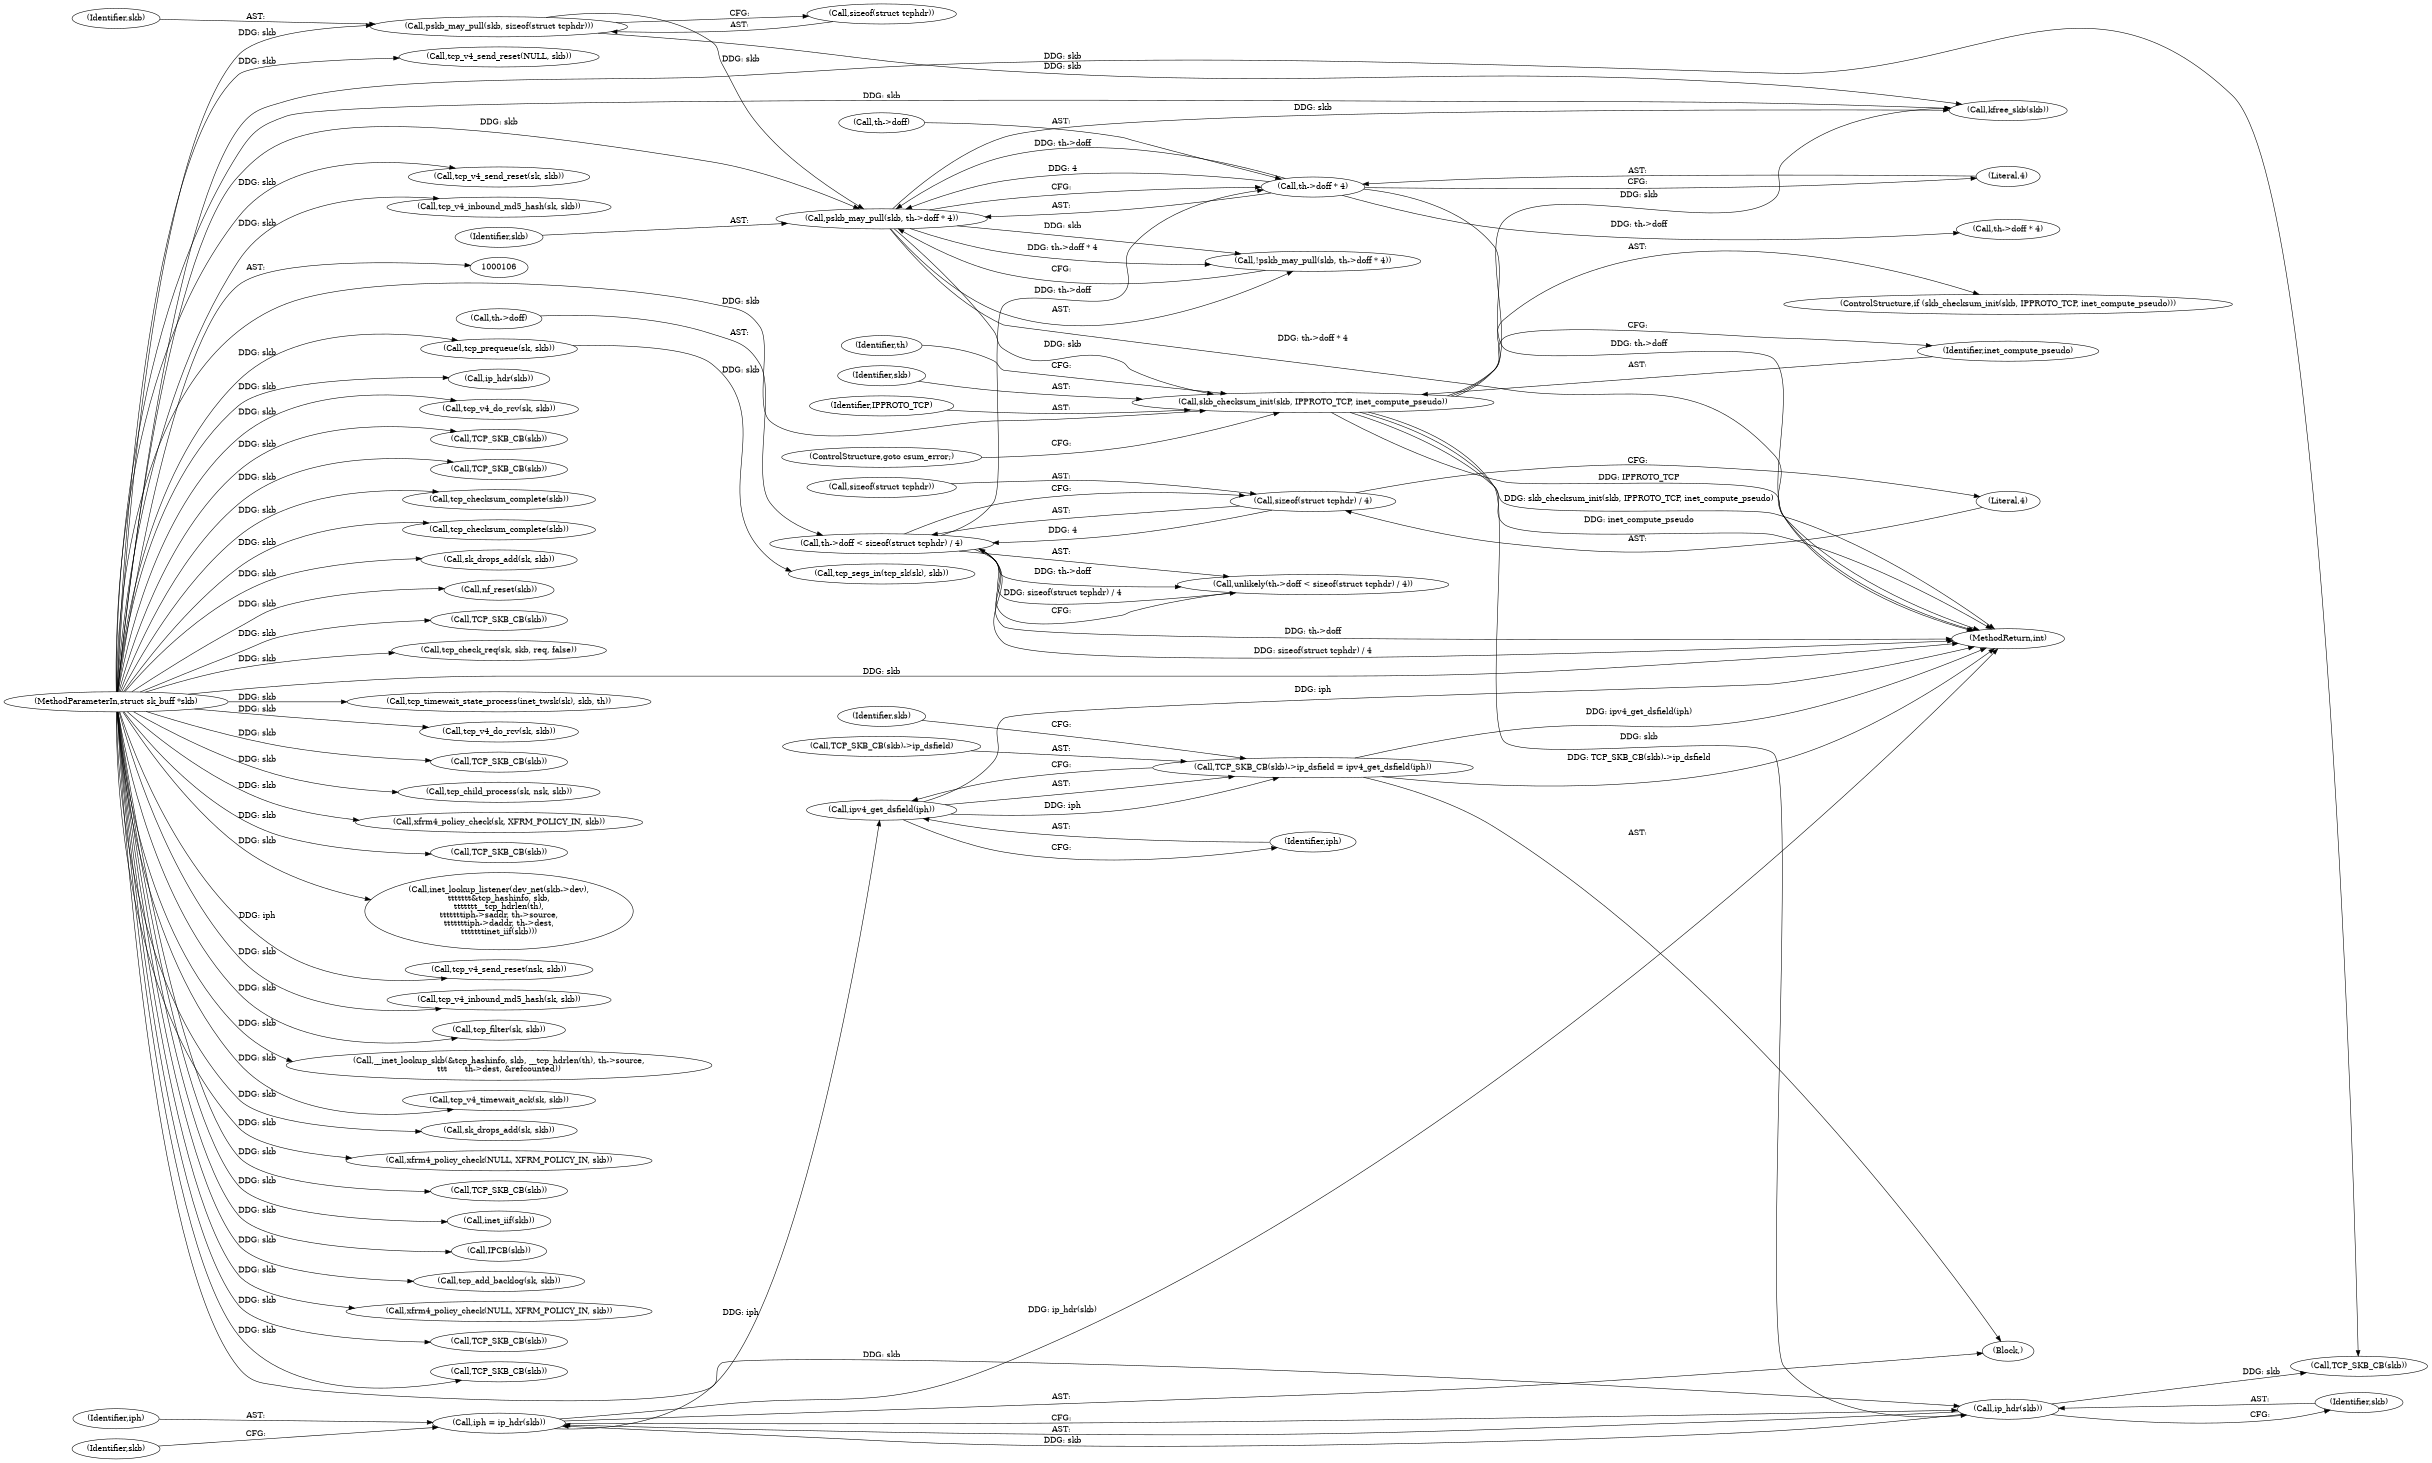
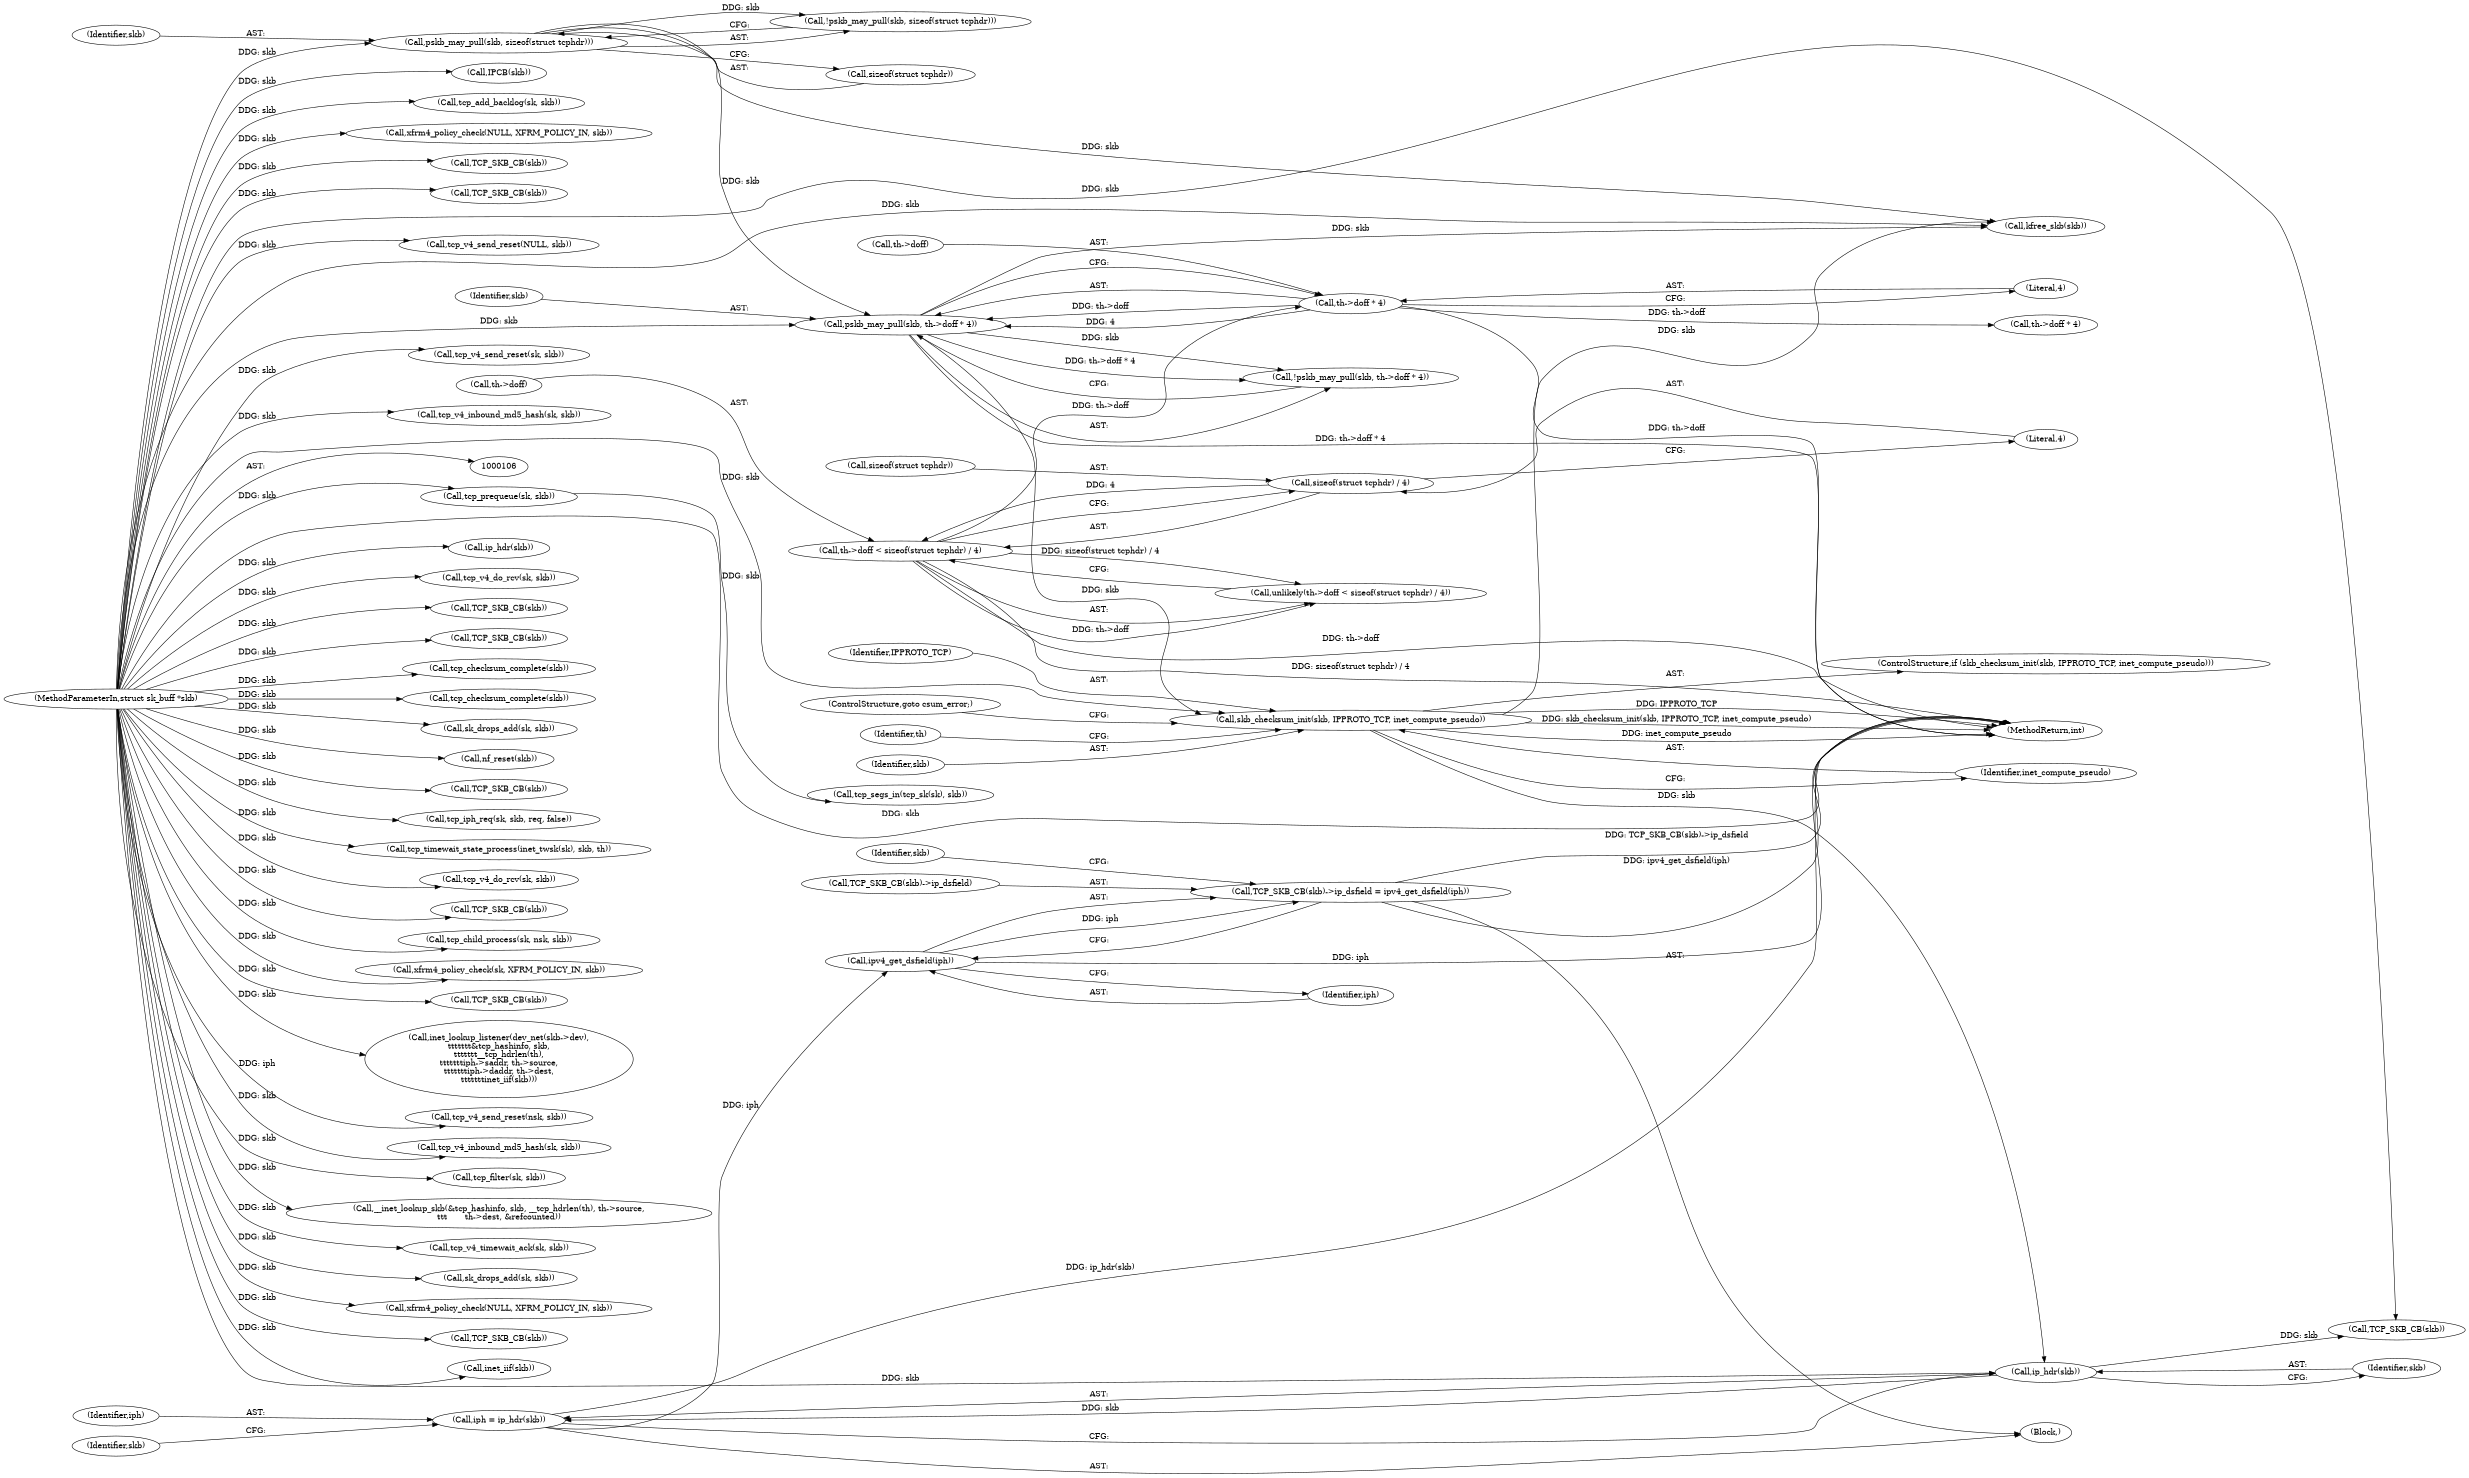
none -> (901, 22)
(499, 650) -> (499, 820)
